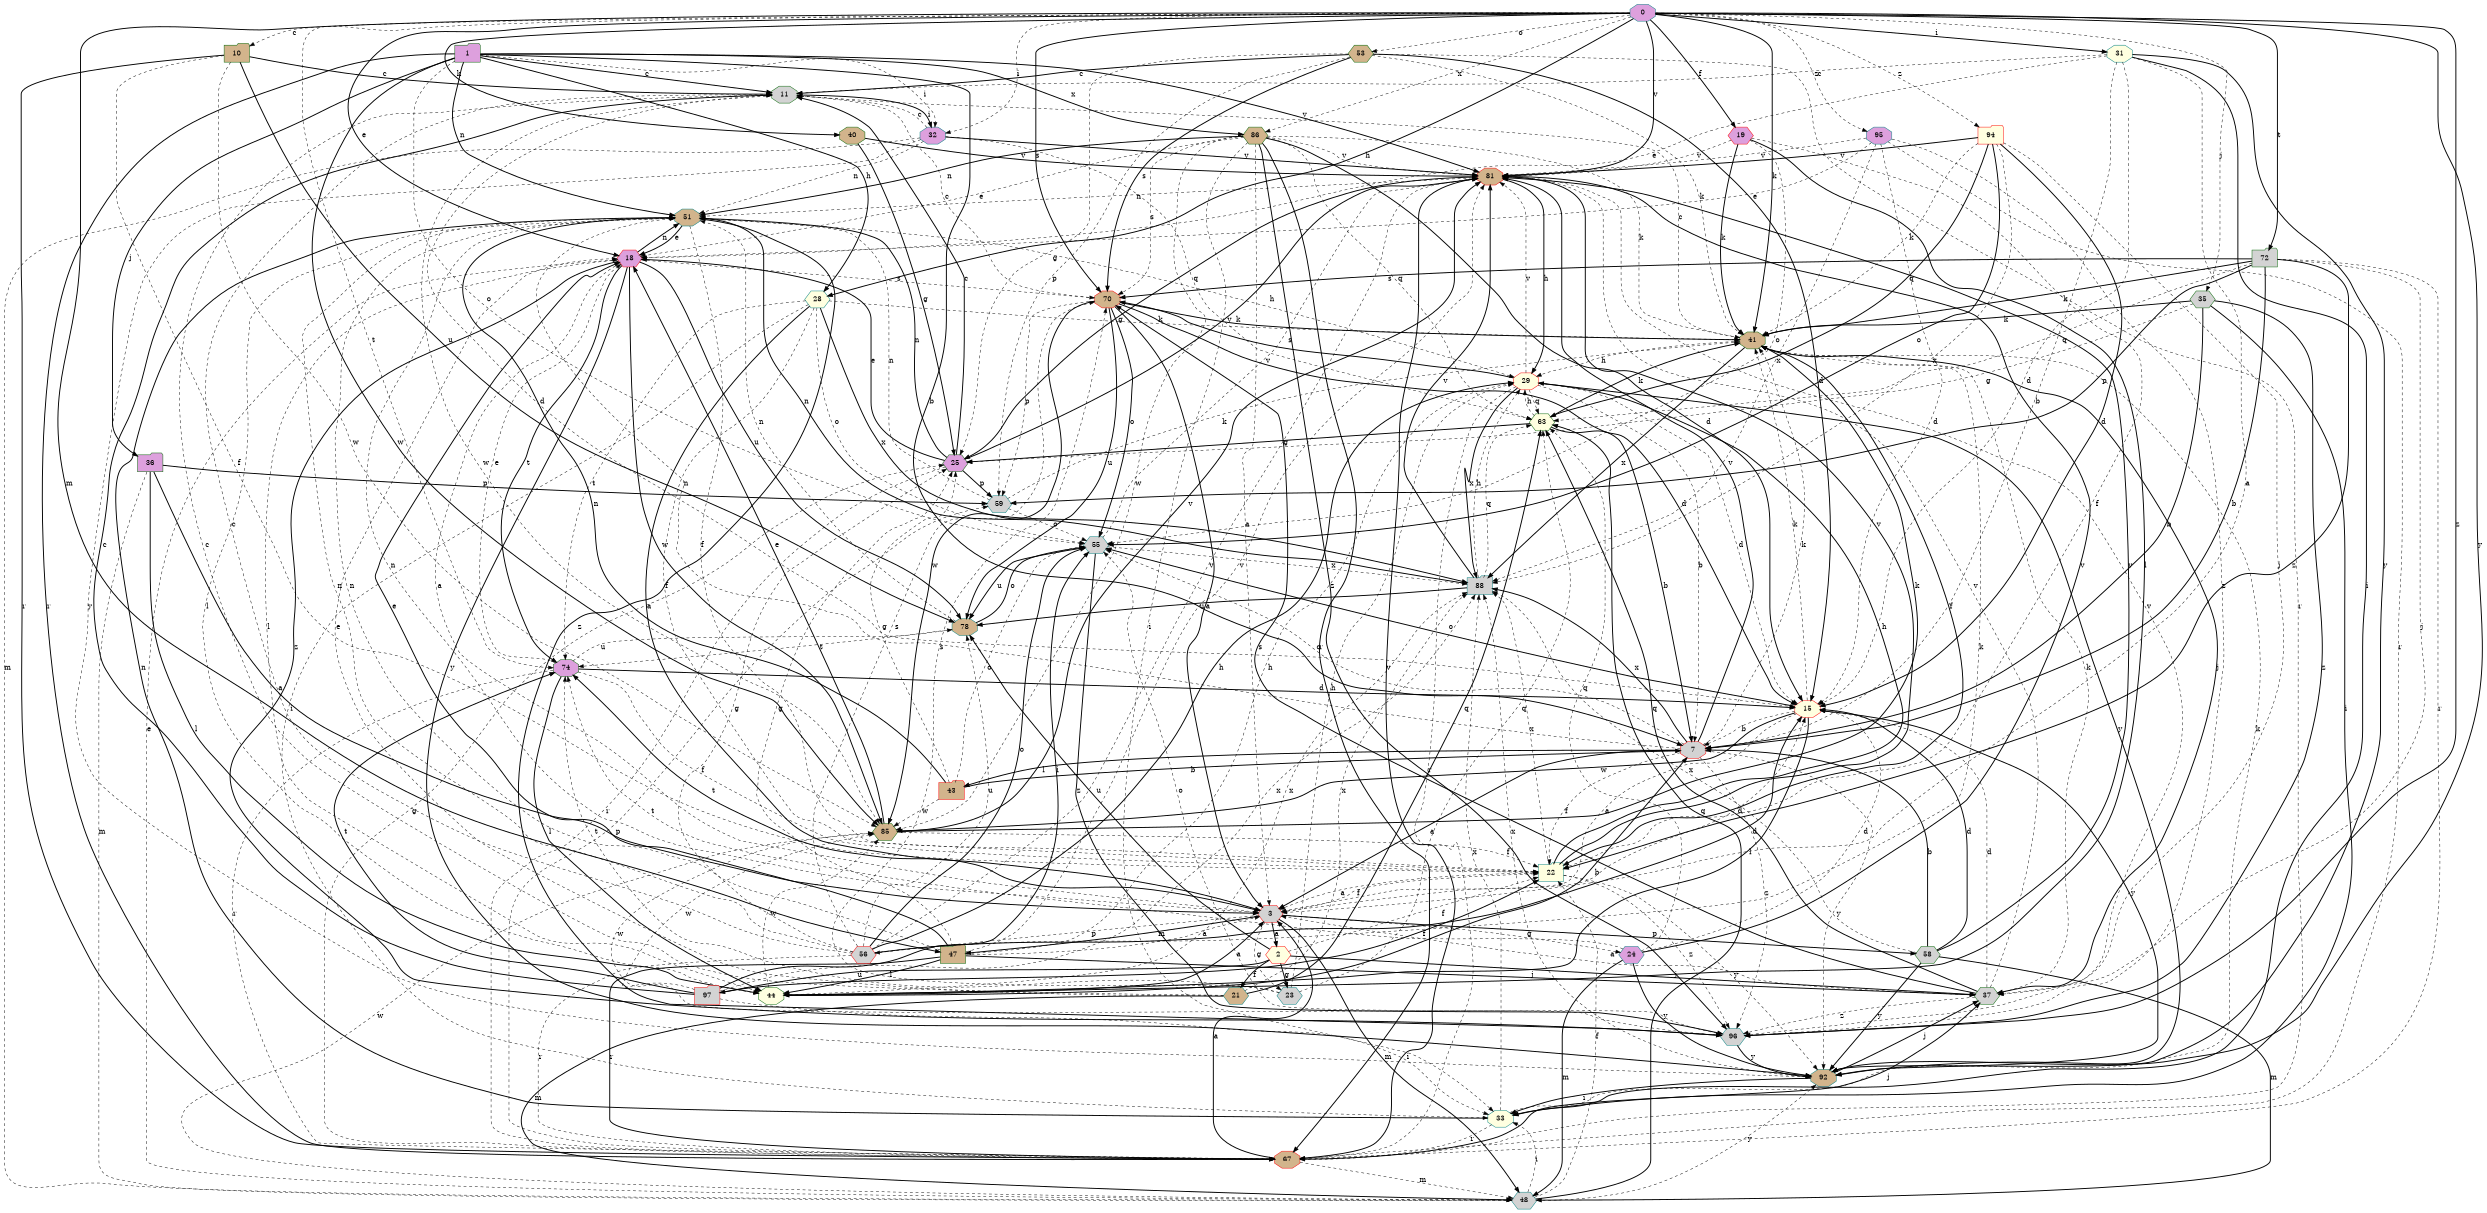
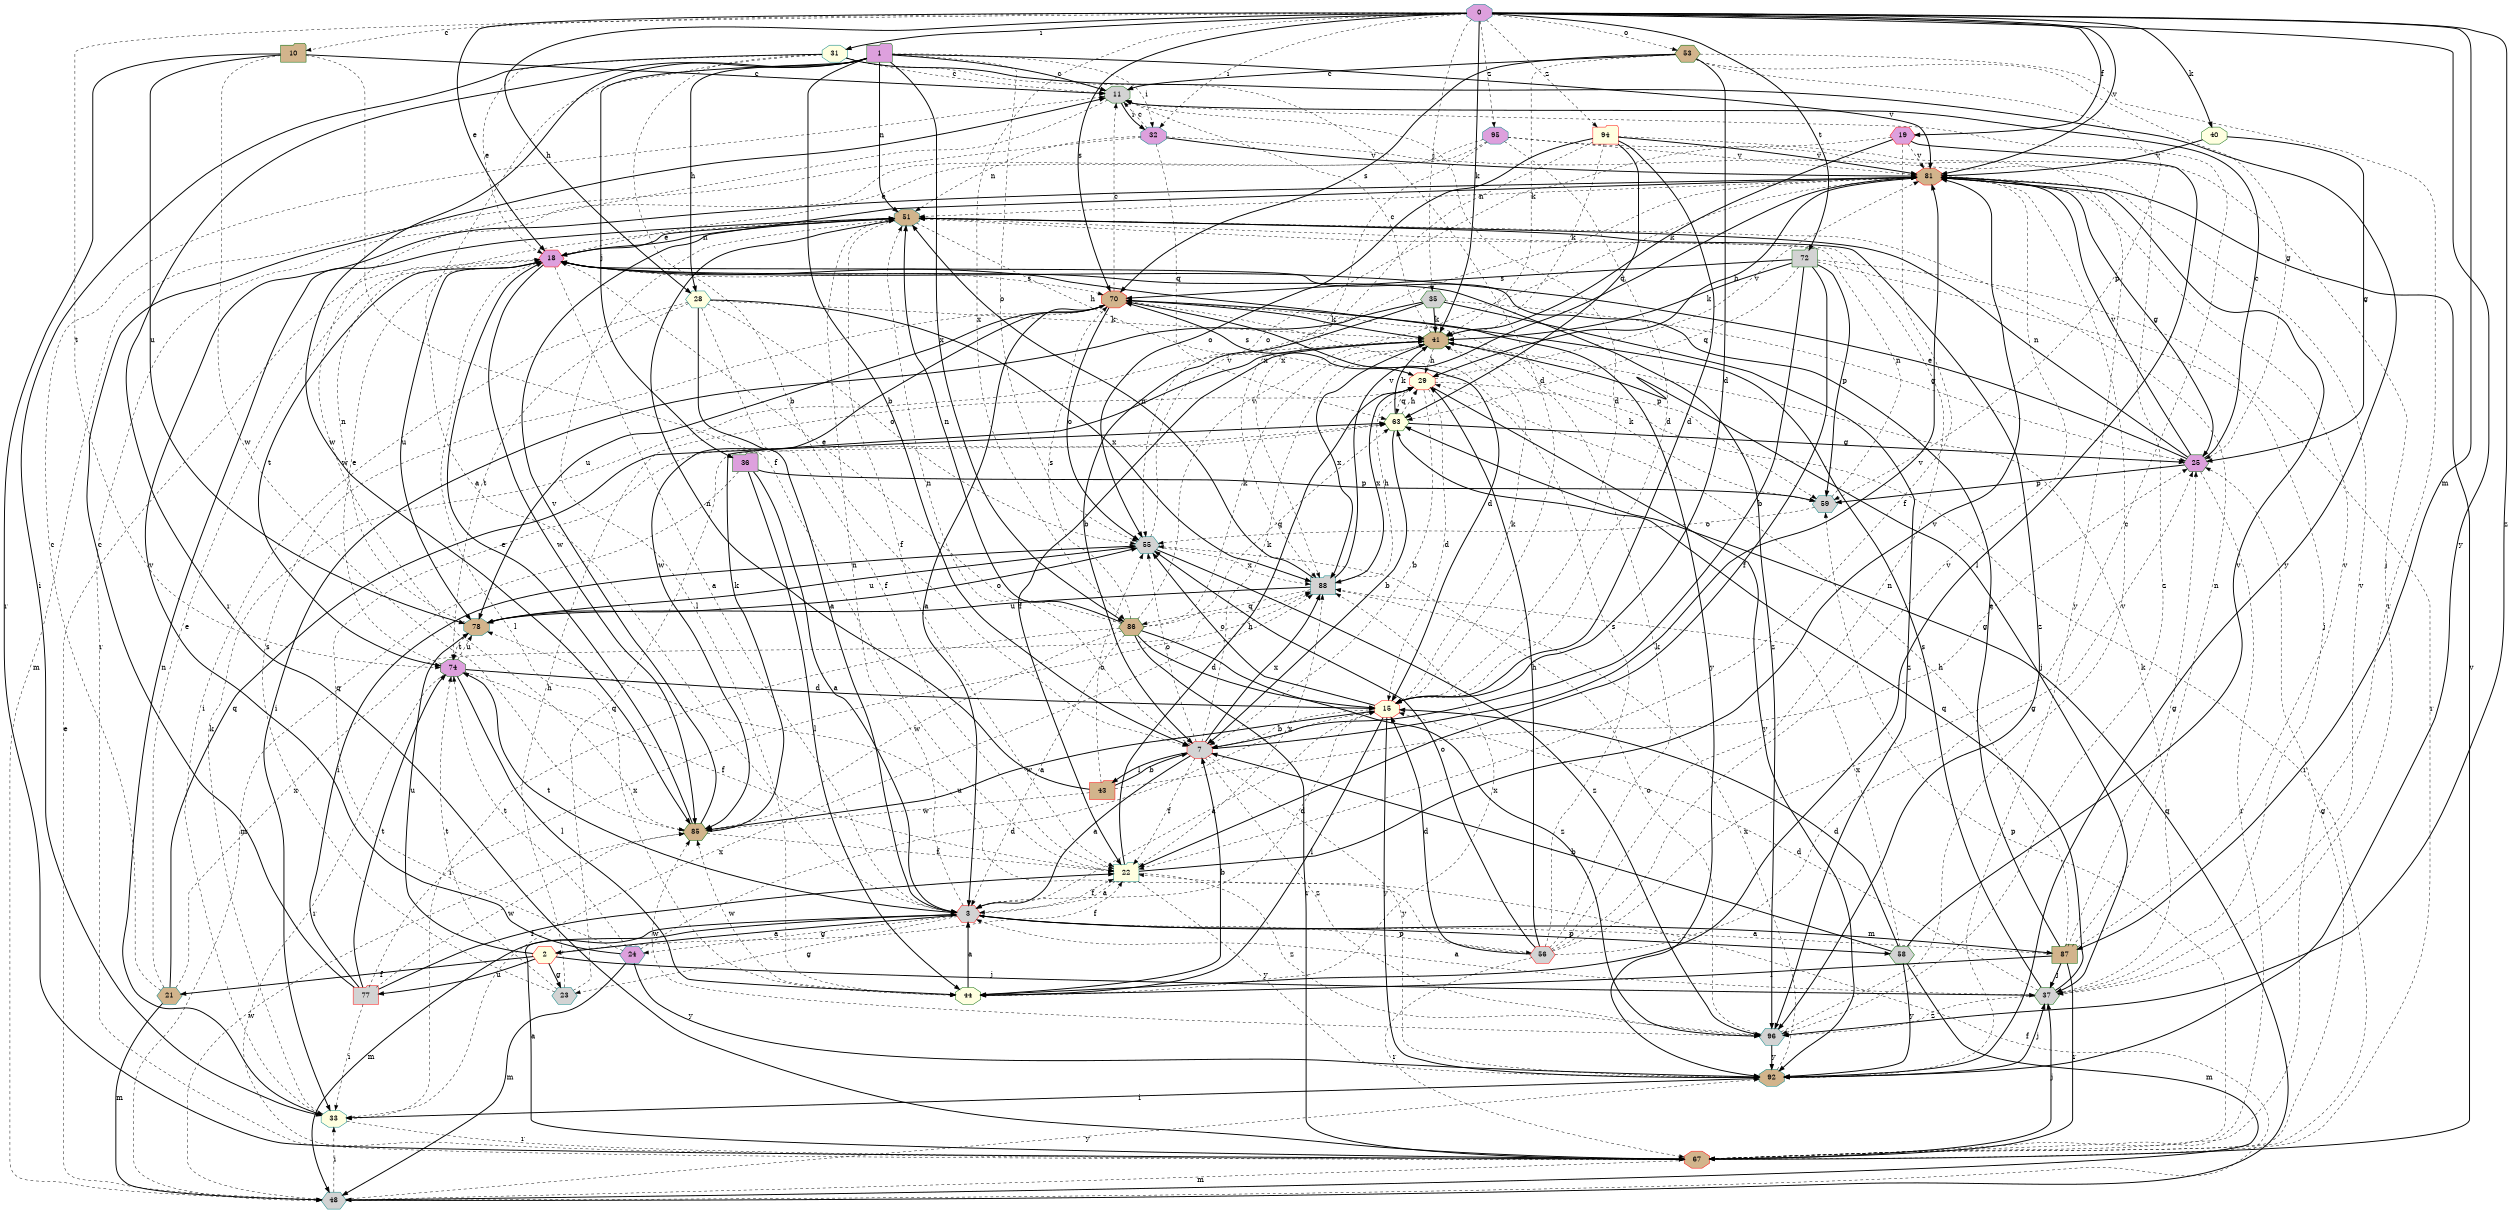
(852, 136) -> (2214, 136)
(1486, 495) -> (1221, 609)
(2294, 566) -> (1744, 566)
(953, 955) -> (2065, 955)
(707, 996) -> (366, 996)
